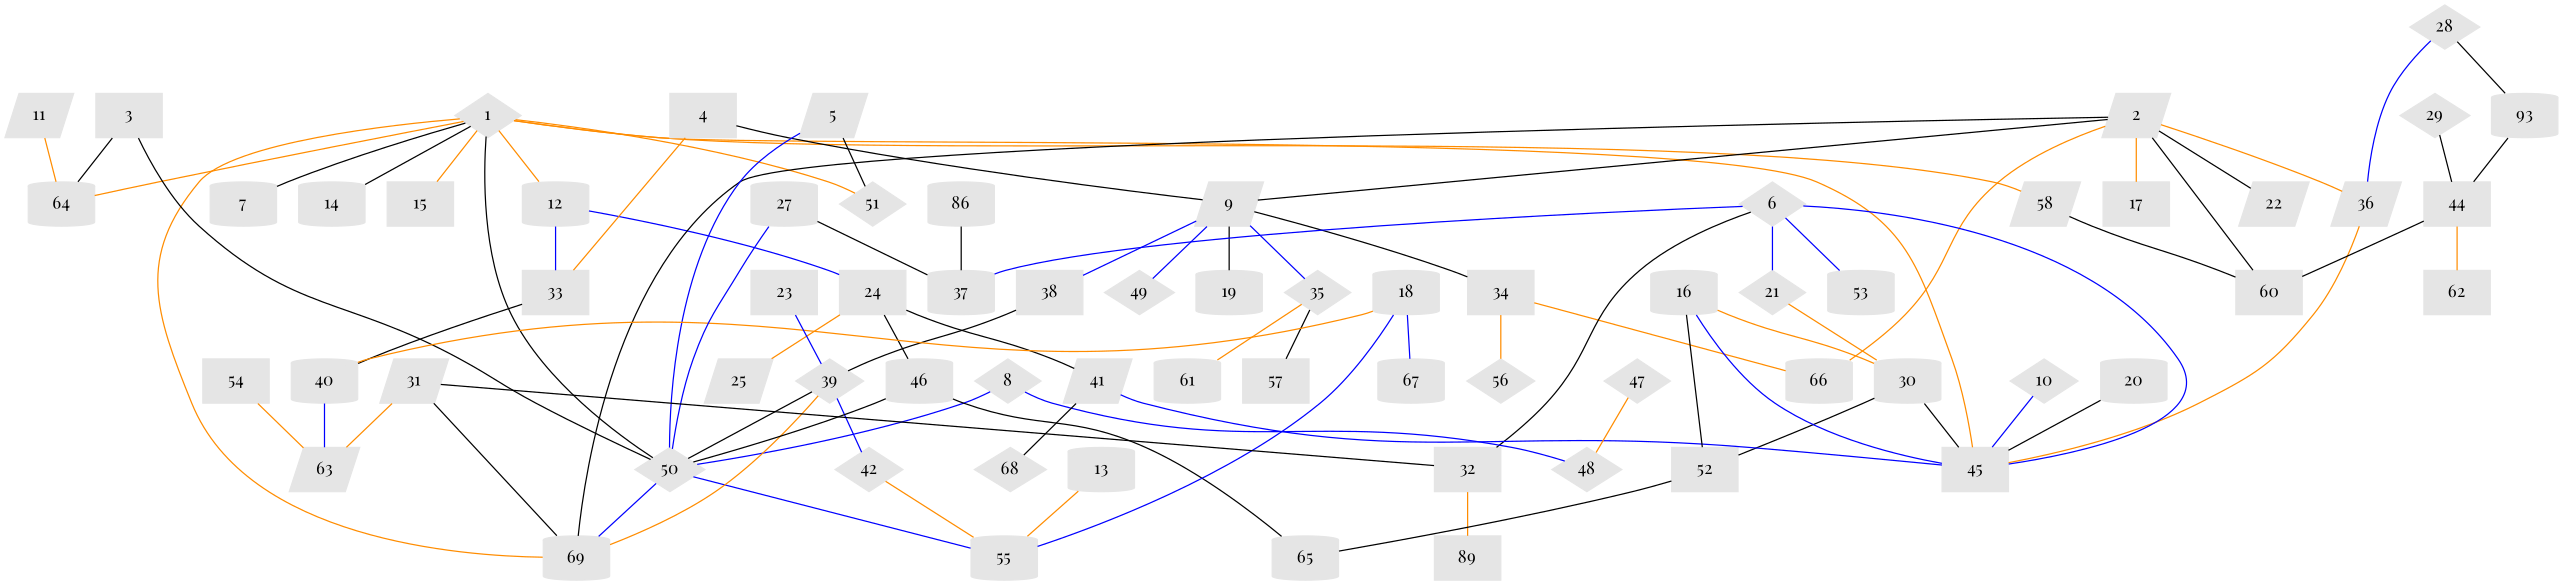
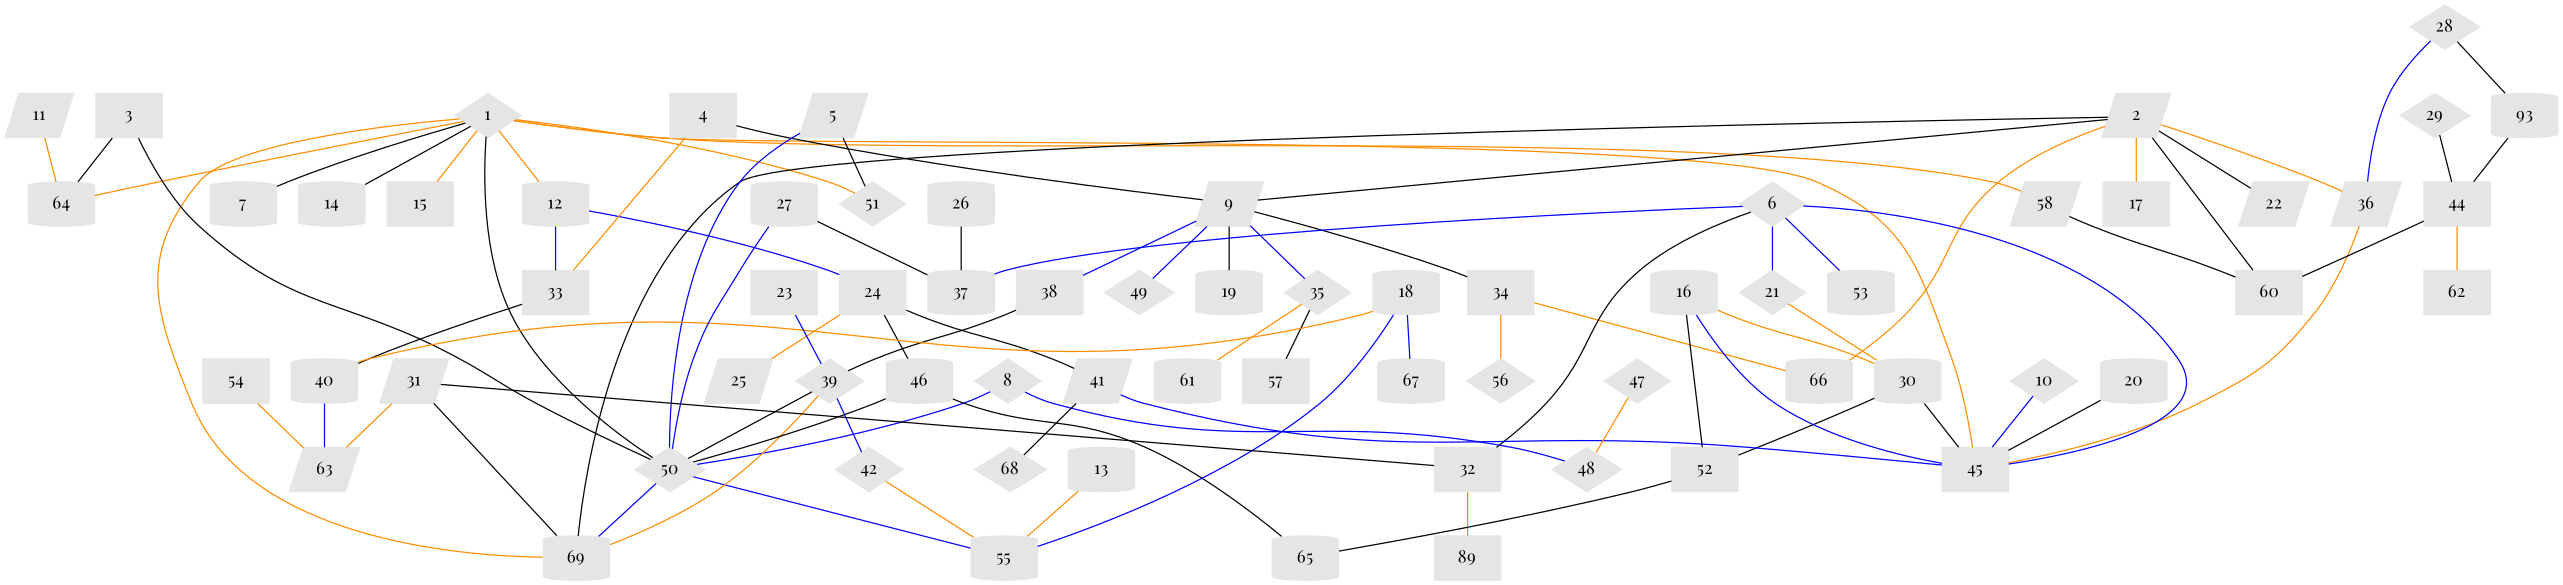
(961, 204) -> (961, 204)
